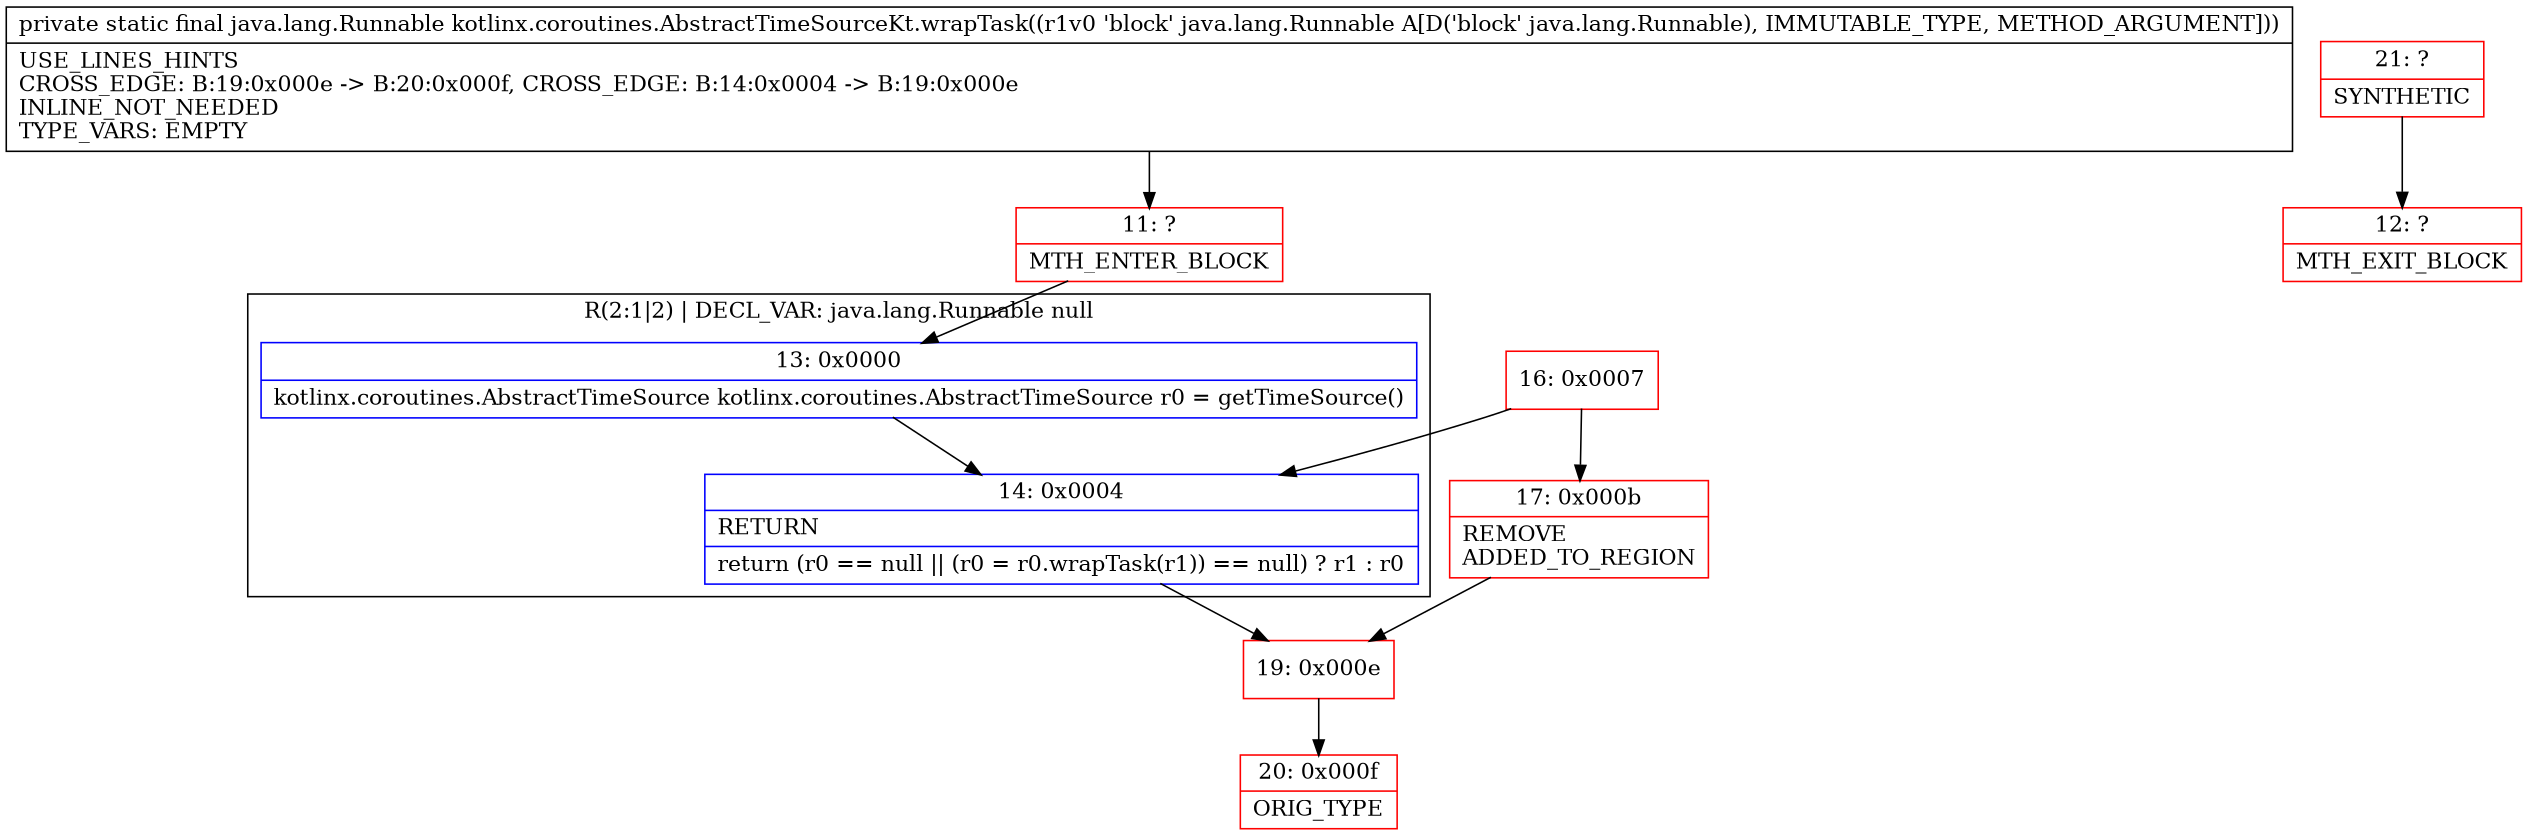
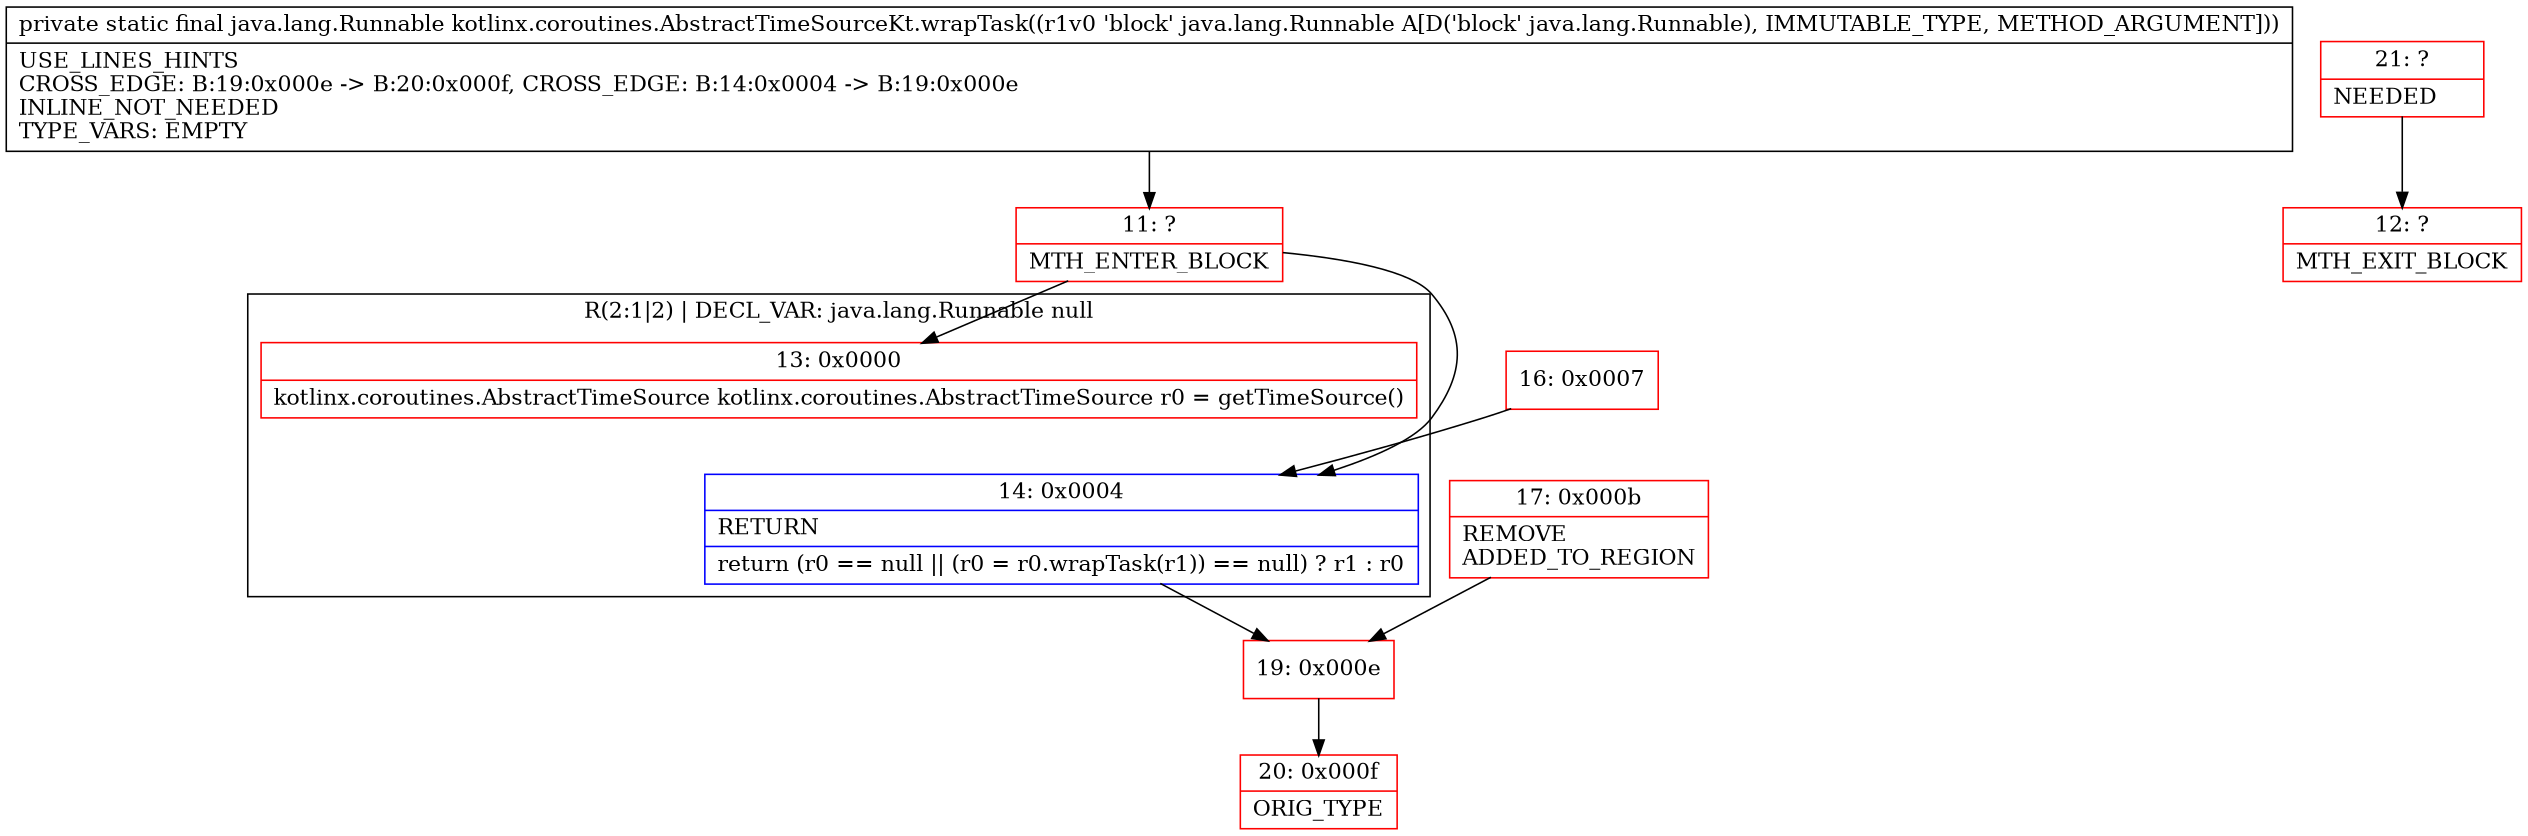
(2402, 97) -> (2386, 97)
(839, 380) -> (839, 380)
(1581, 437) -> none
(930, 442) -> (1454, 334)
